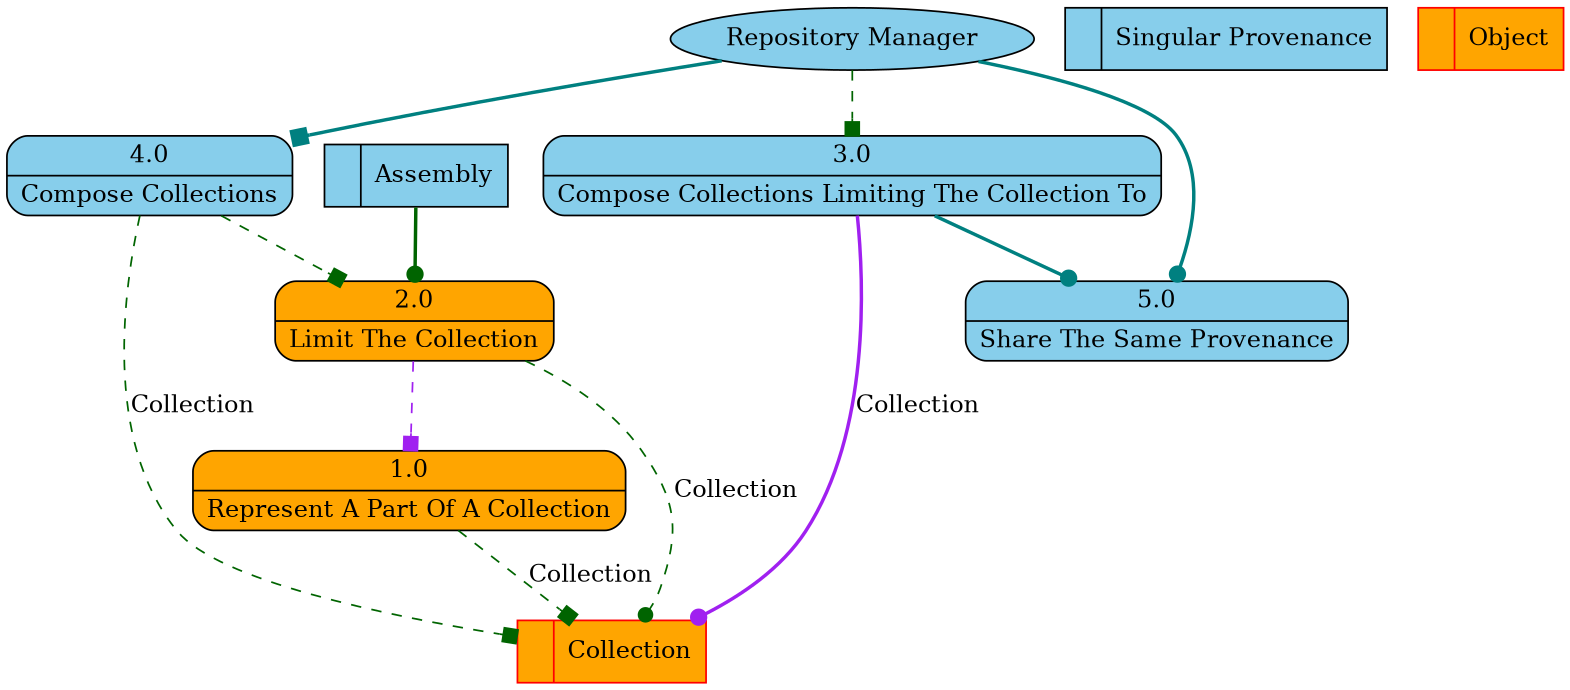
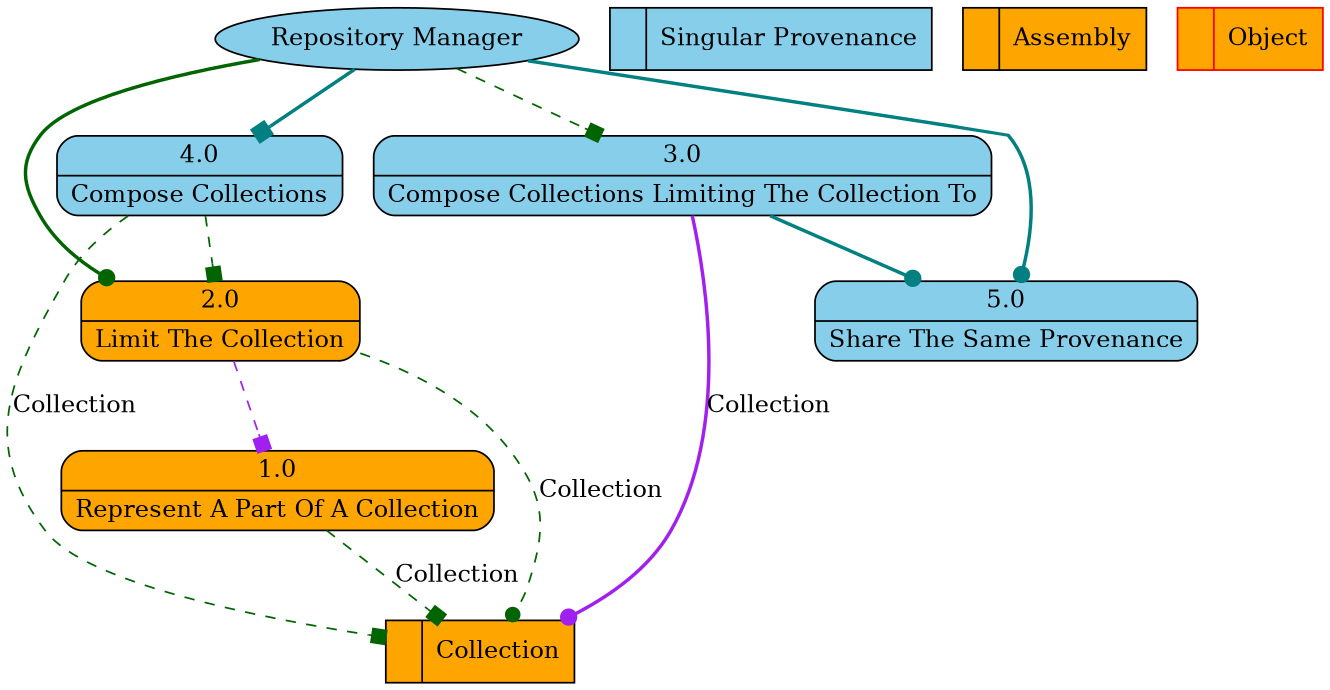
(416, 176) -> (1055, 39)
(415, 237) -> (65, 116)
(612, 652) -> (480, 652)
